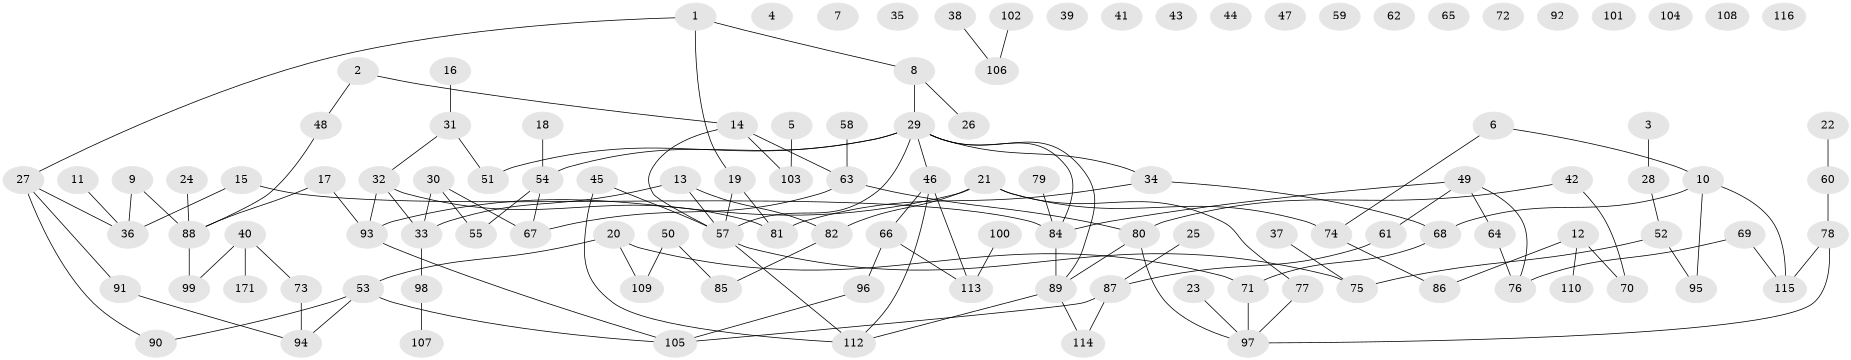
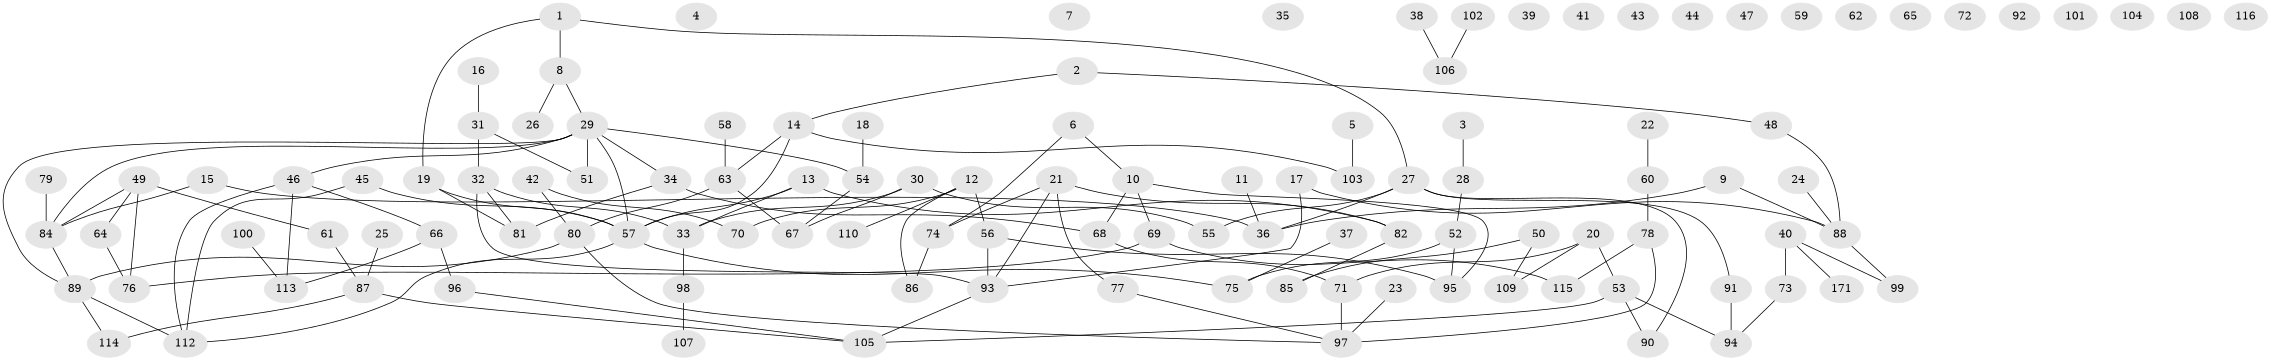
(509, 208) -> (1330, 205)
(1770, 219) -> (1144, 207)
none -> (988, 235)
